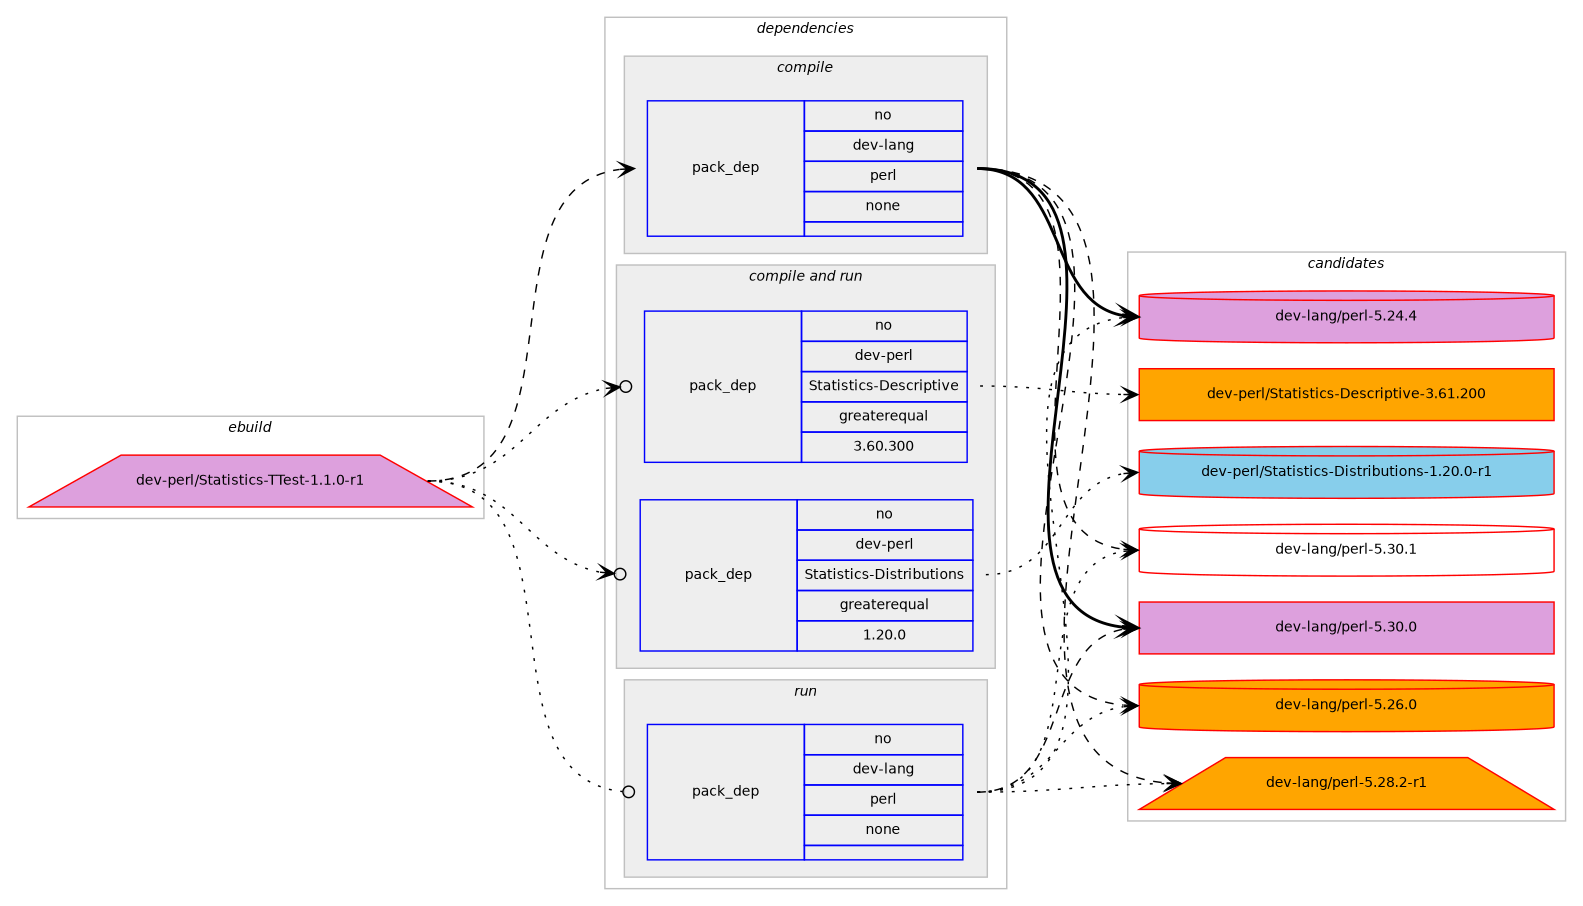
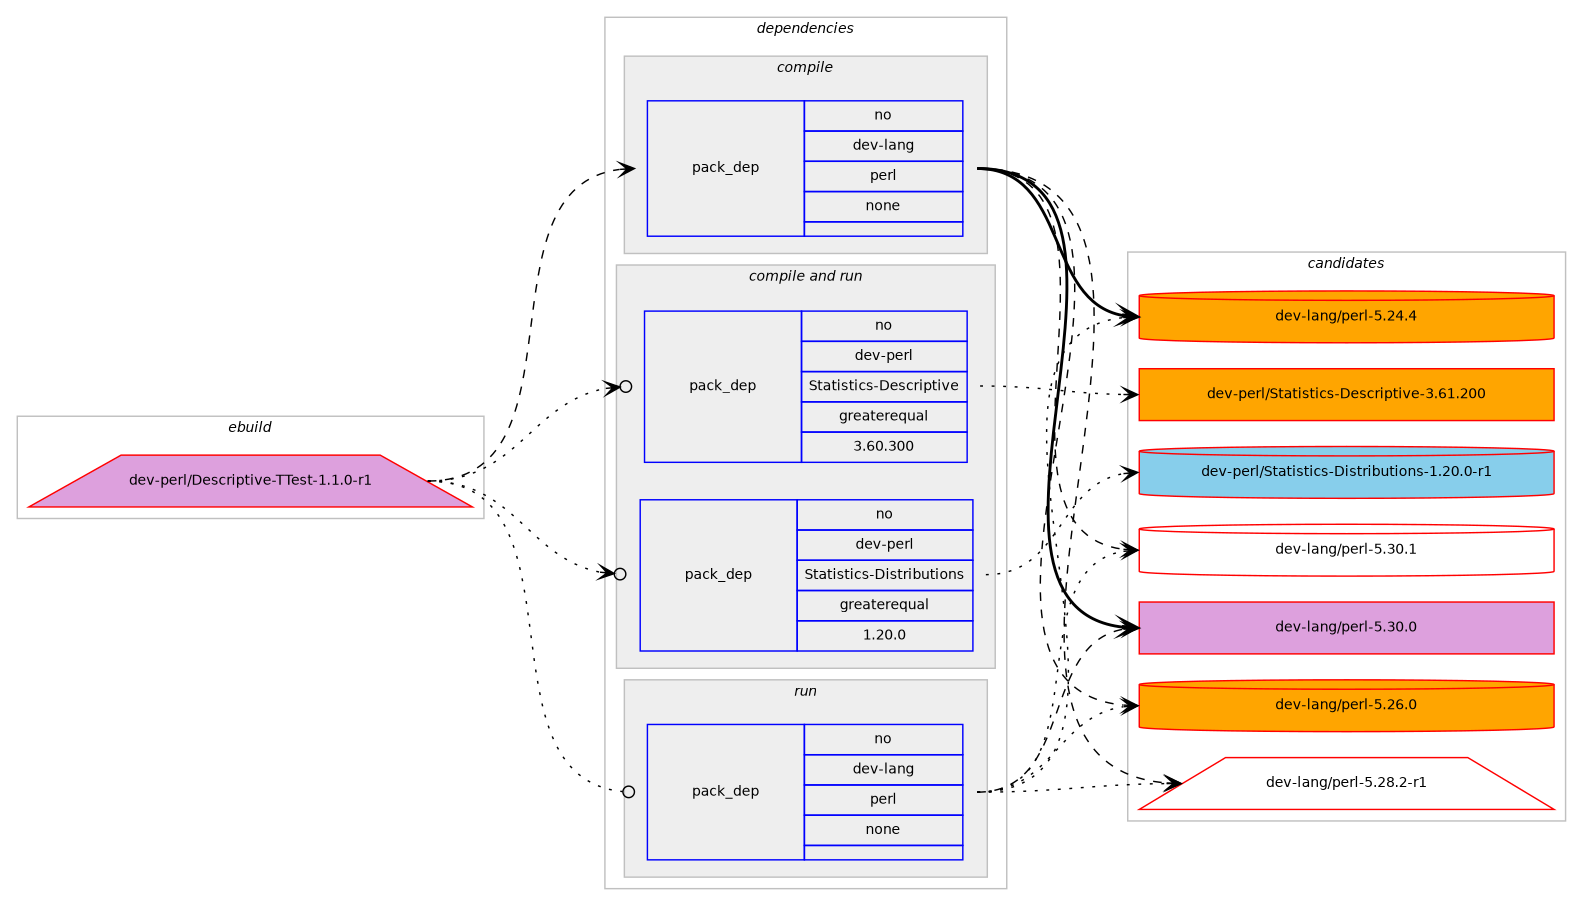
(1347, 317) -> (1347, 317)
(251, 481) -> (251, 481)
(1347, 784) -> (1347, 784)
